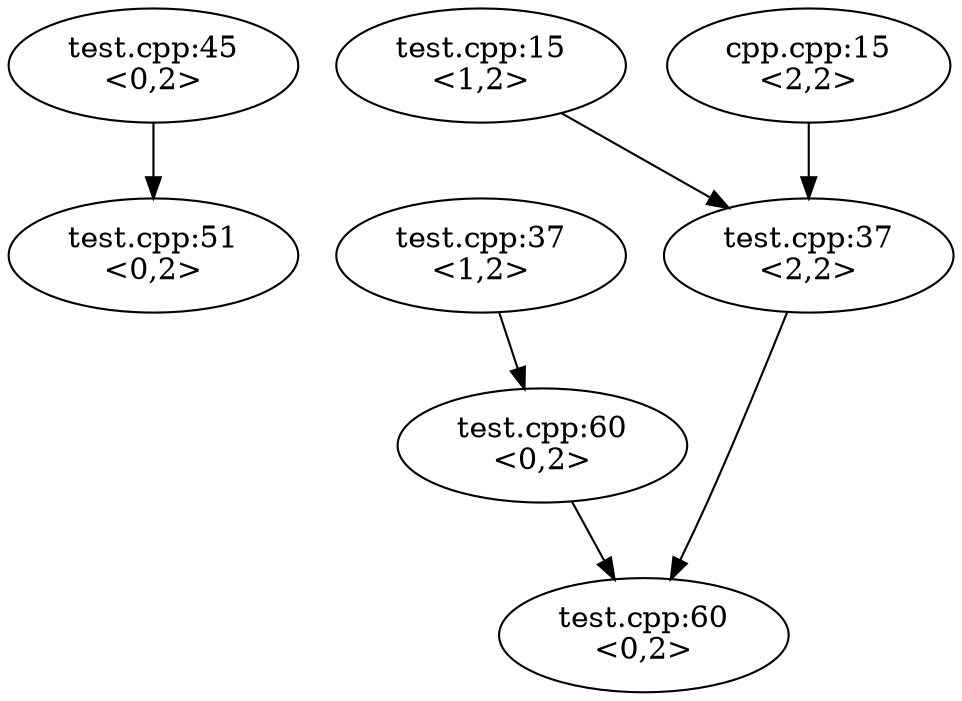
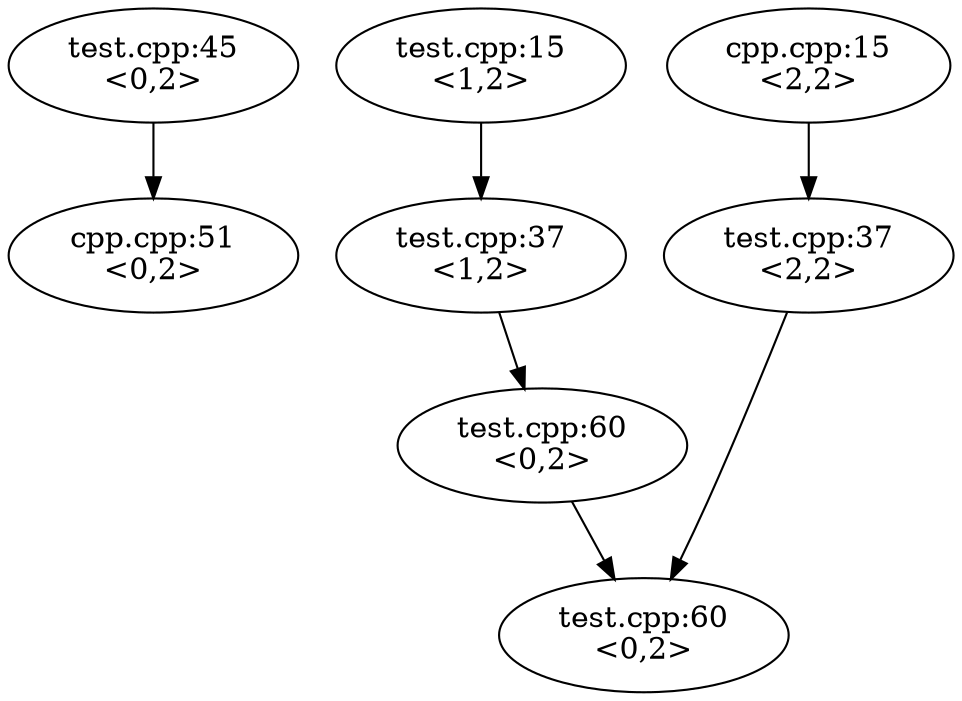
(636, 155) -> (481, 150)
(153, 256) -> (153, 256)
